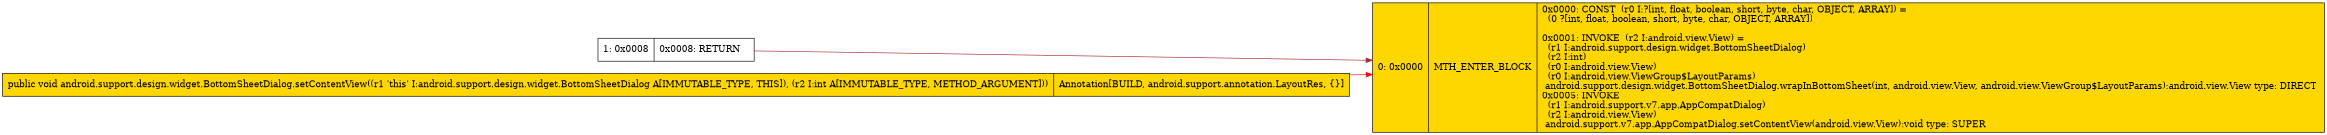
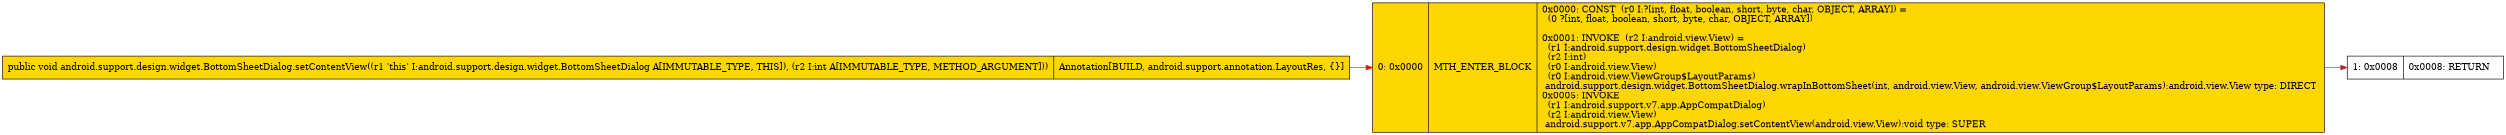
(1060, 56) -> (2333, 68)
